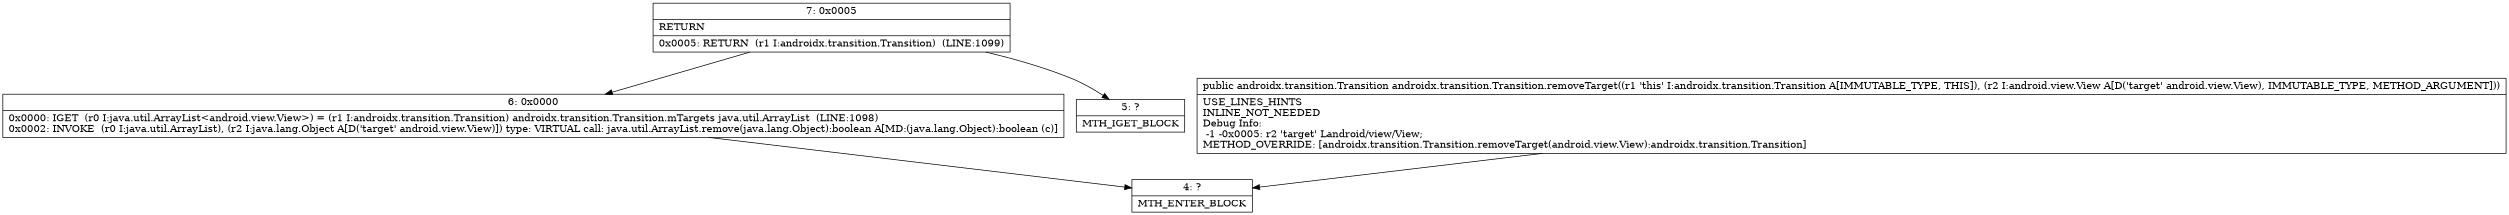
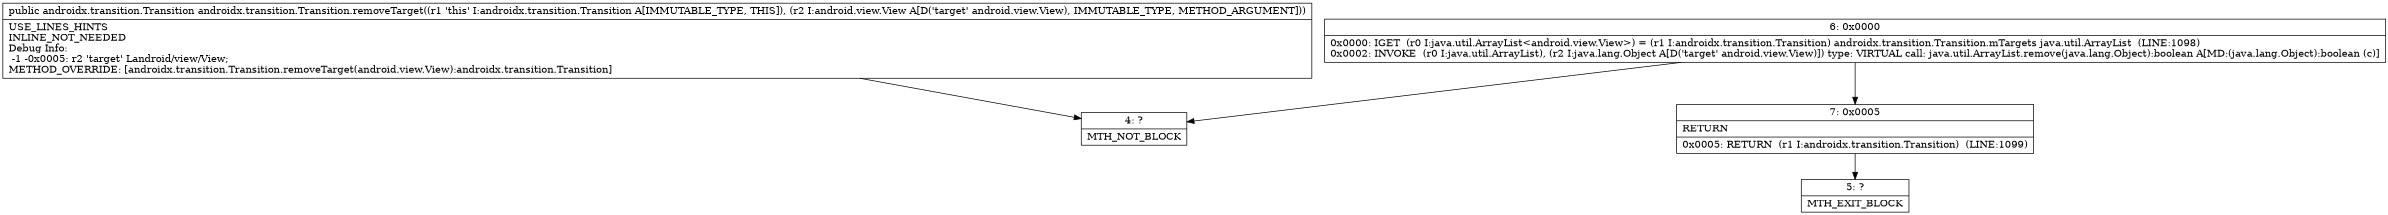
(681, 72) -> (1855, 80)
(1130, 124) -> (1855, 204)
(1192, 204) -> (1134, 137)
